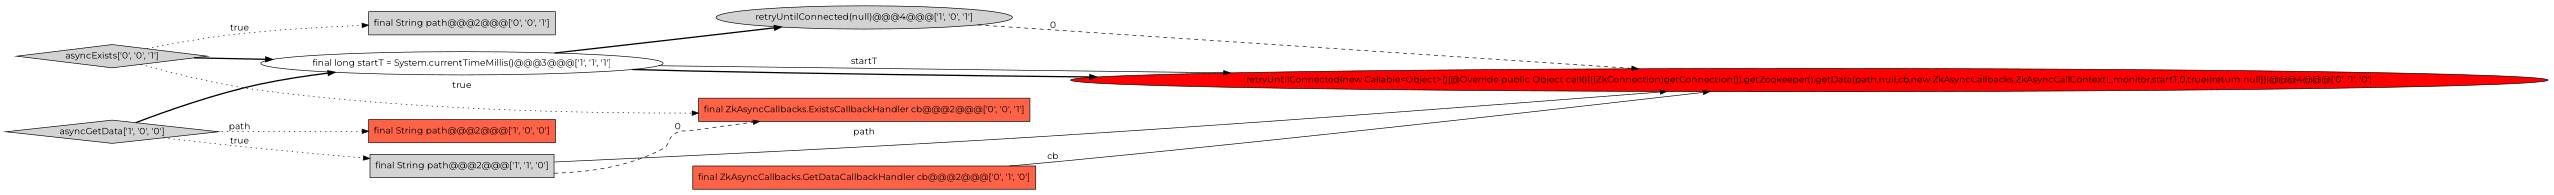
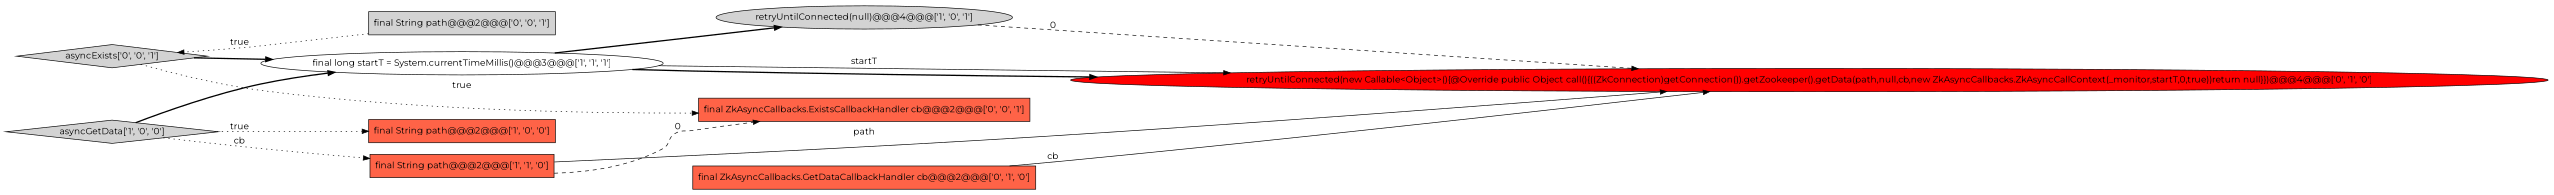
(254, 32) -> (276, 44)
(240, 127) -> (240, 127)
(240, 141) -> (240, 141)
(462, 166) -> (462, 166)
